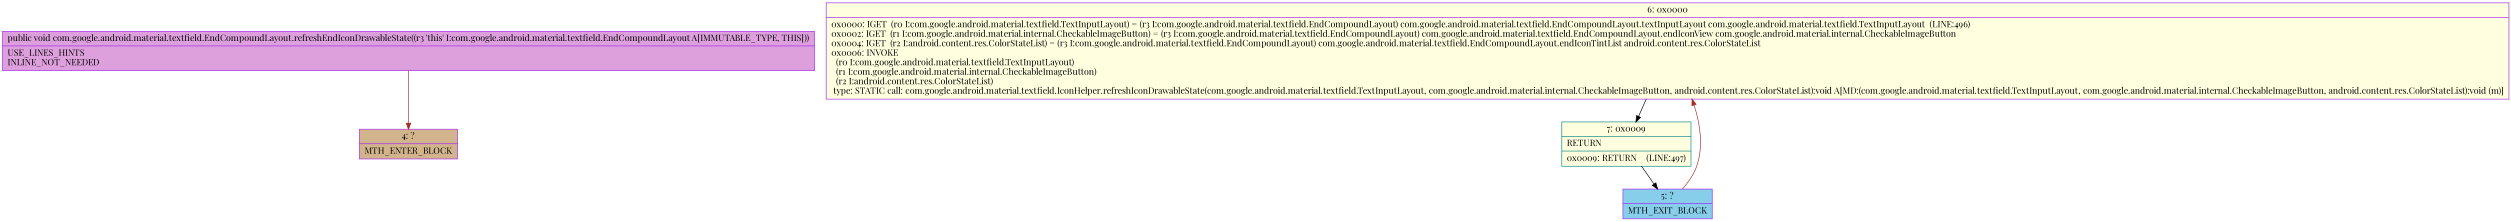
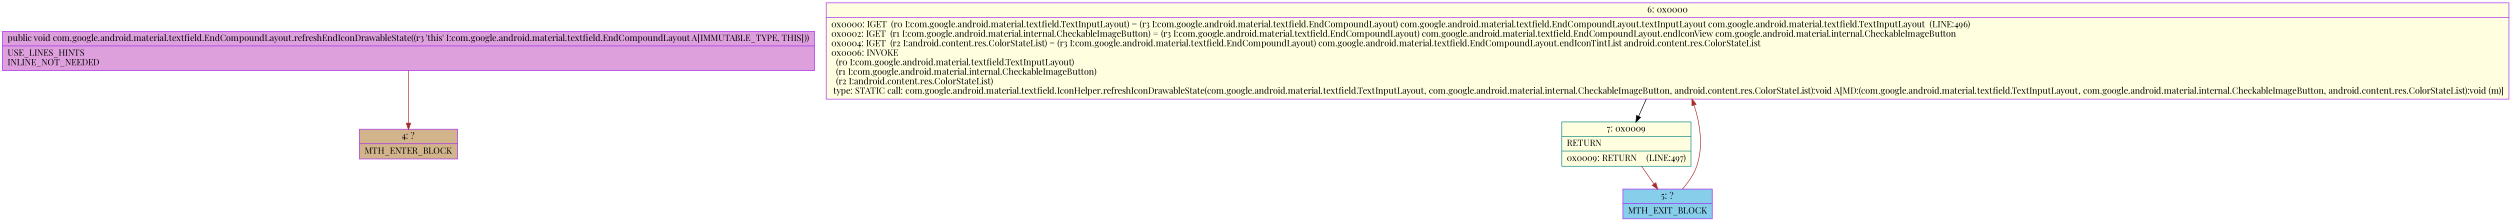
(1648, 175) -> (1648, 175)
